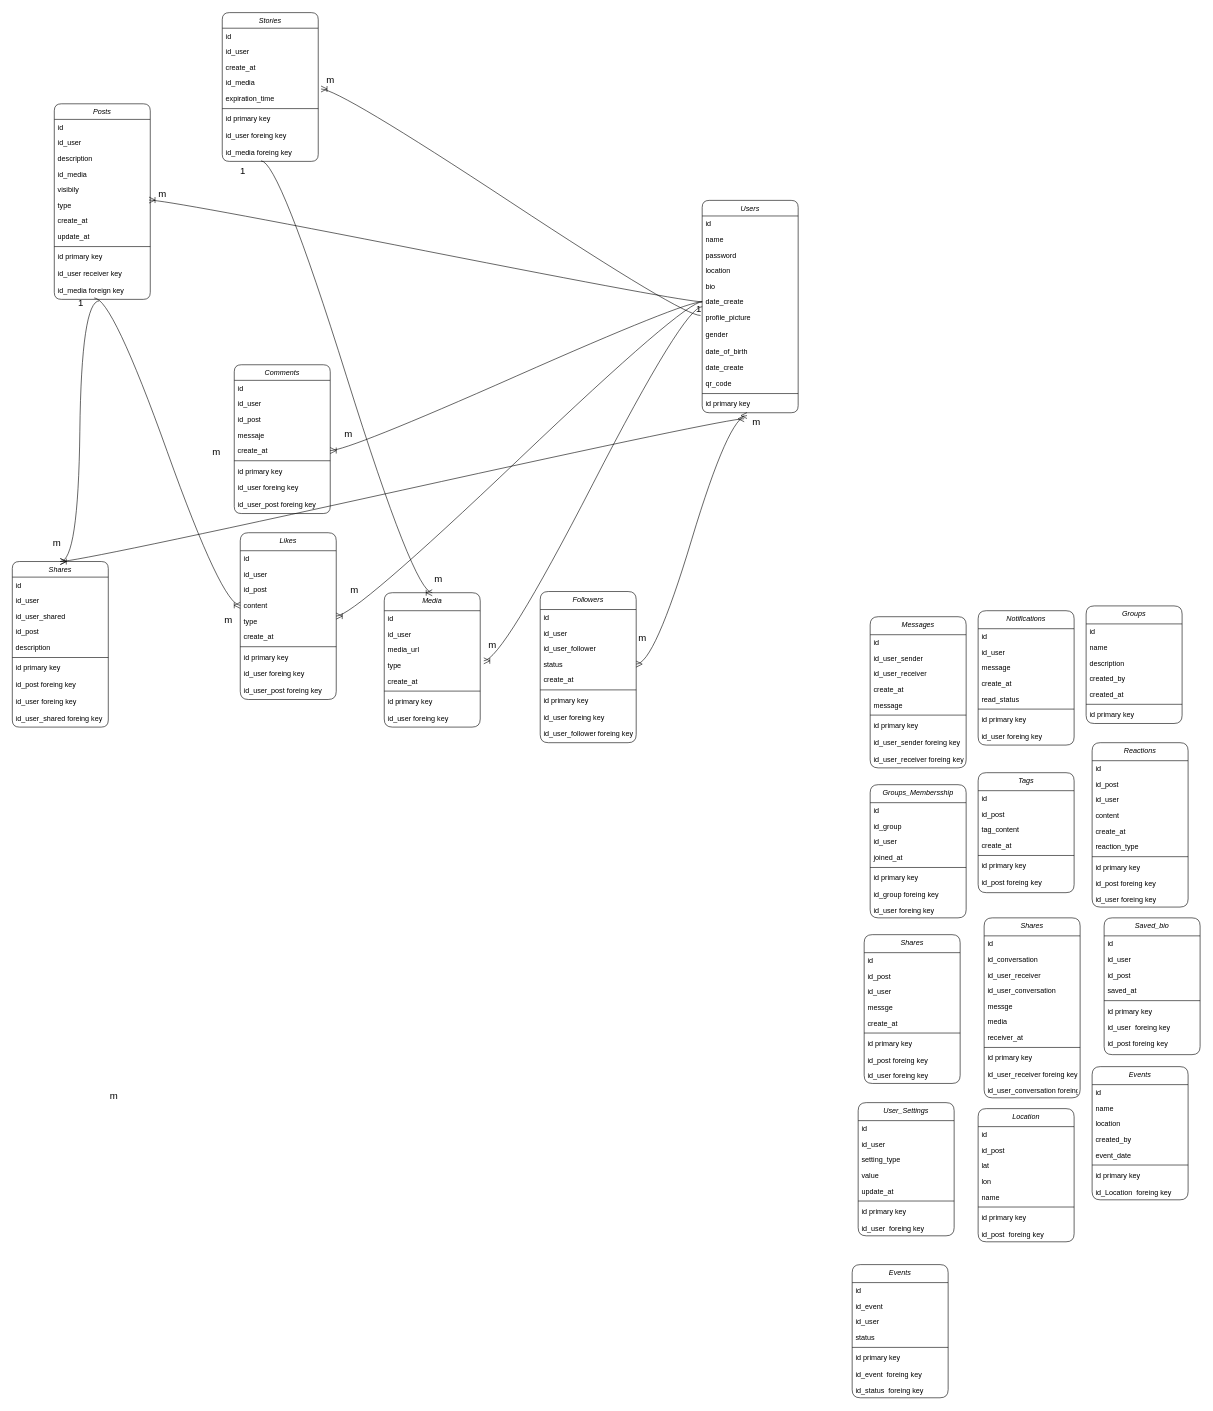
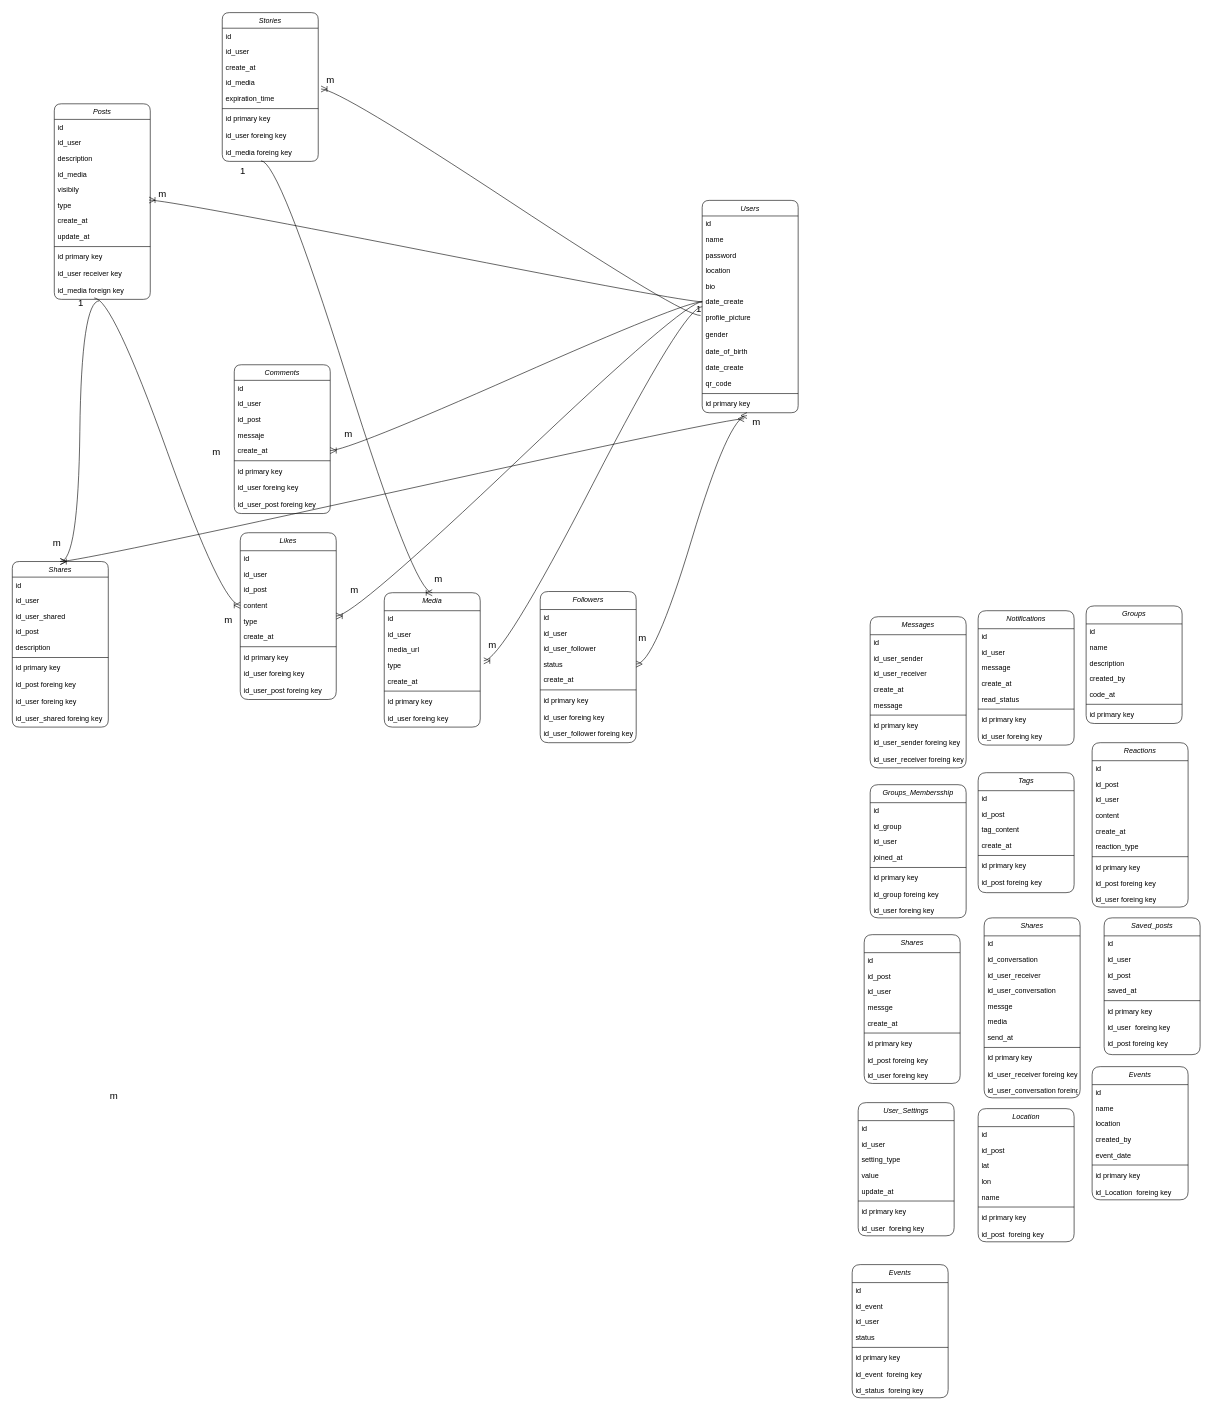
(1110, 694) -> (1104, 694)
(1152, 926) -> (1152, 926)
(1009, 1037) -> (1002, 1037)
